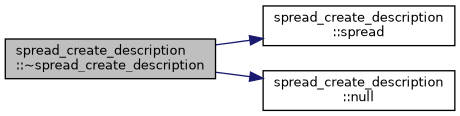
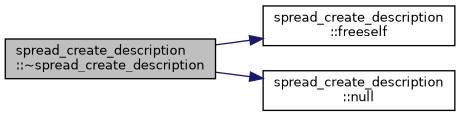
(359, 26) -> (359, 26)
